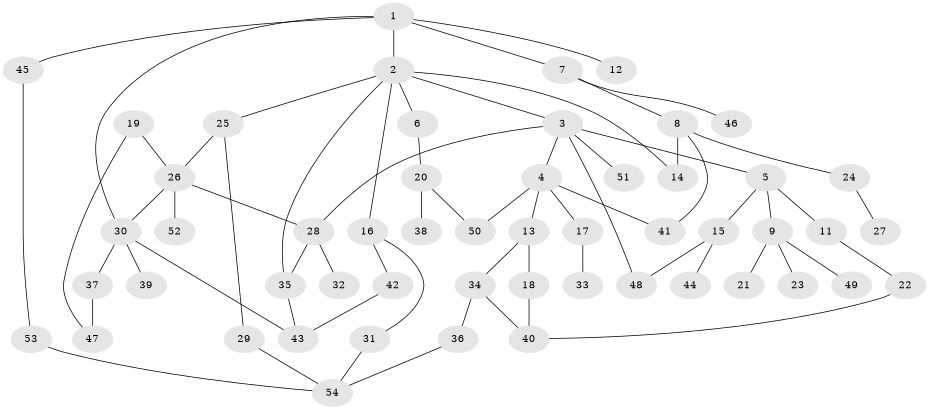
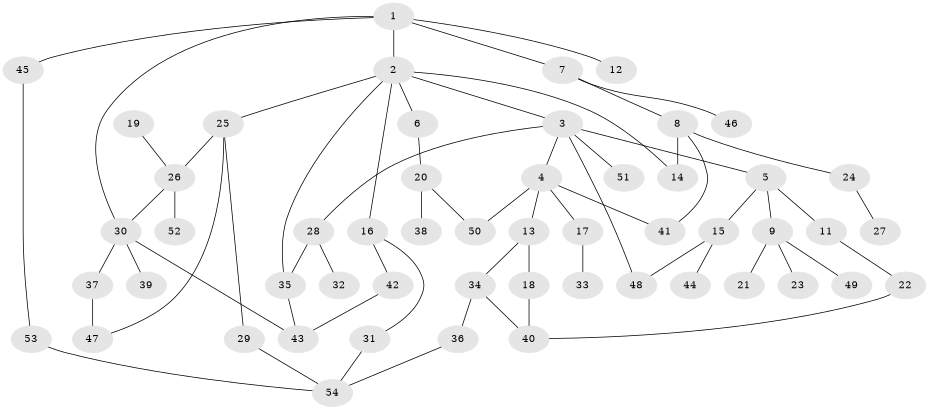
(244, 205) -> none
(79, 230) -> (202, 257)
